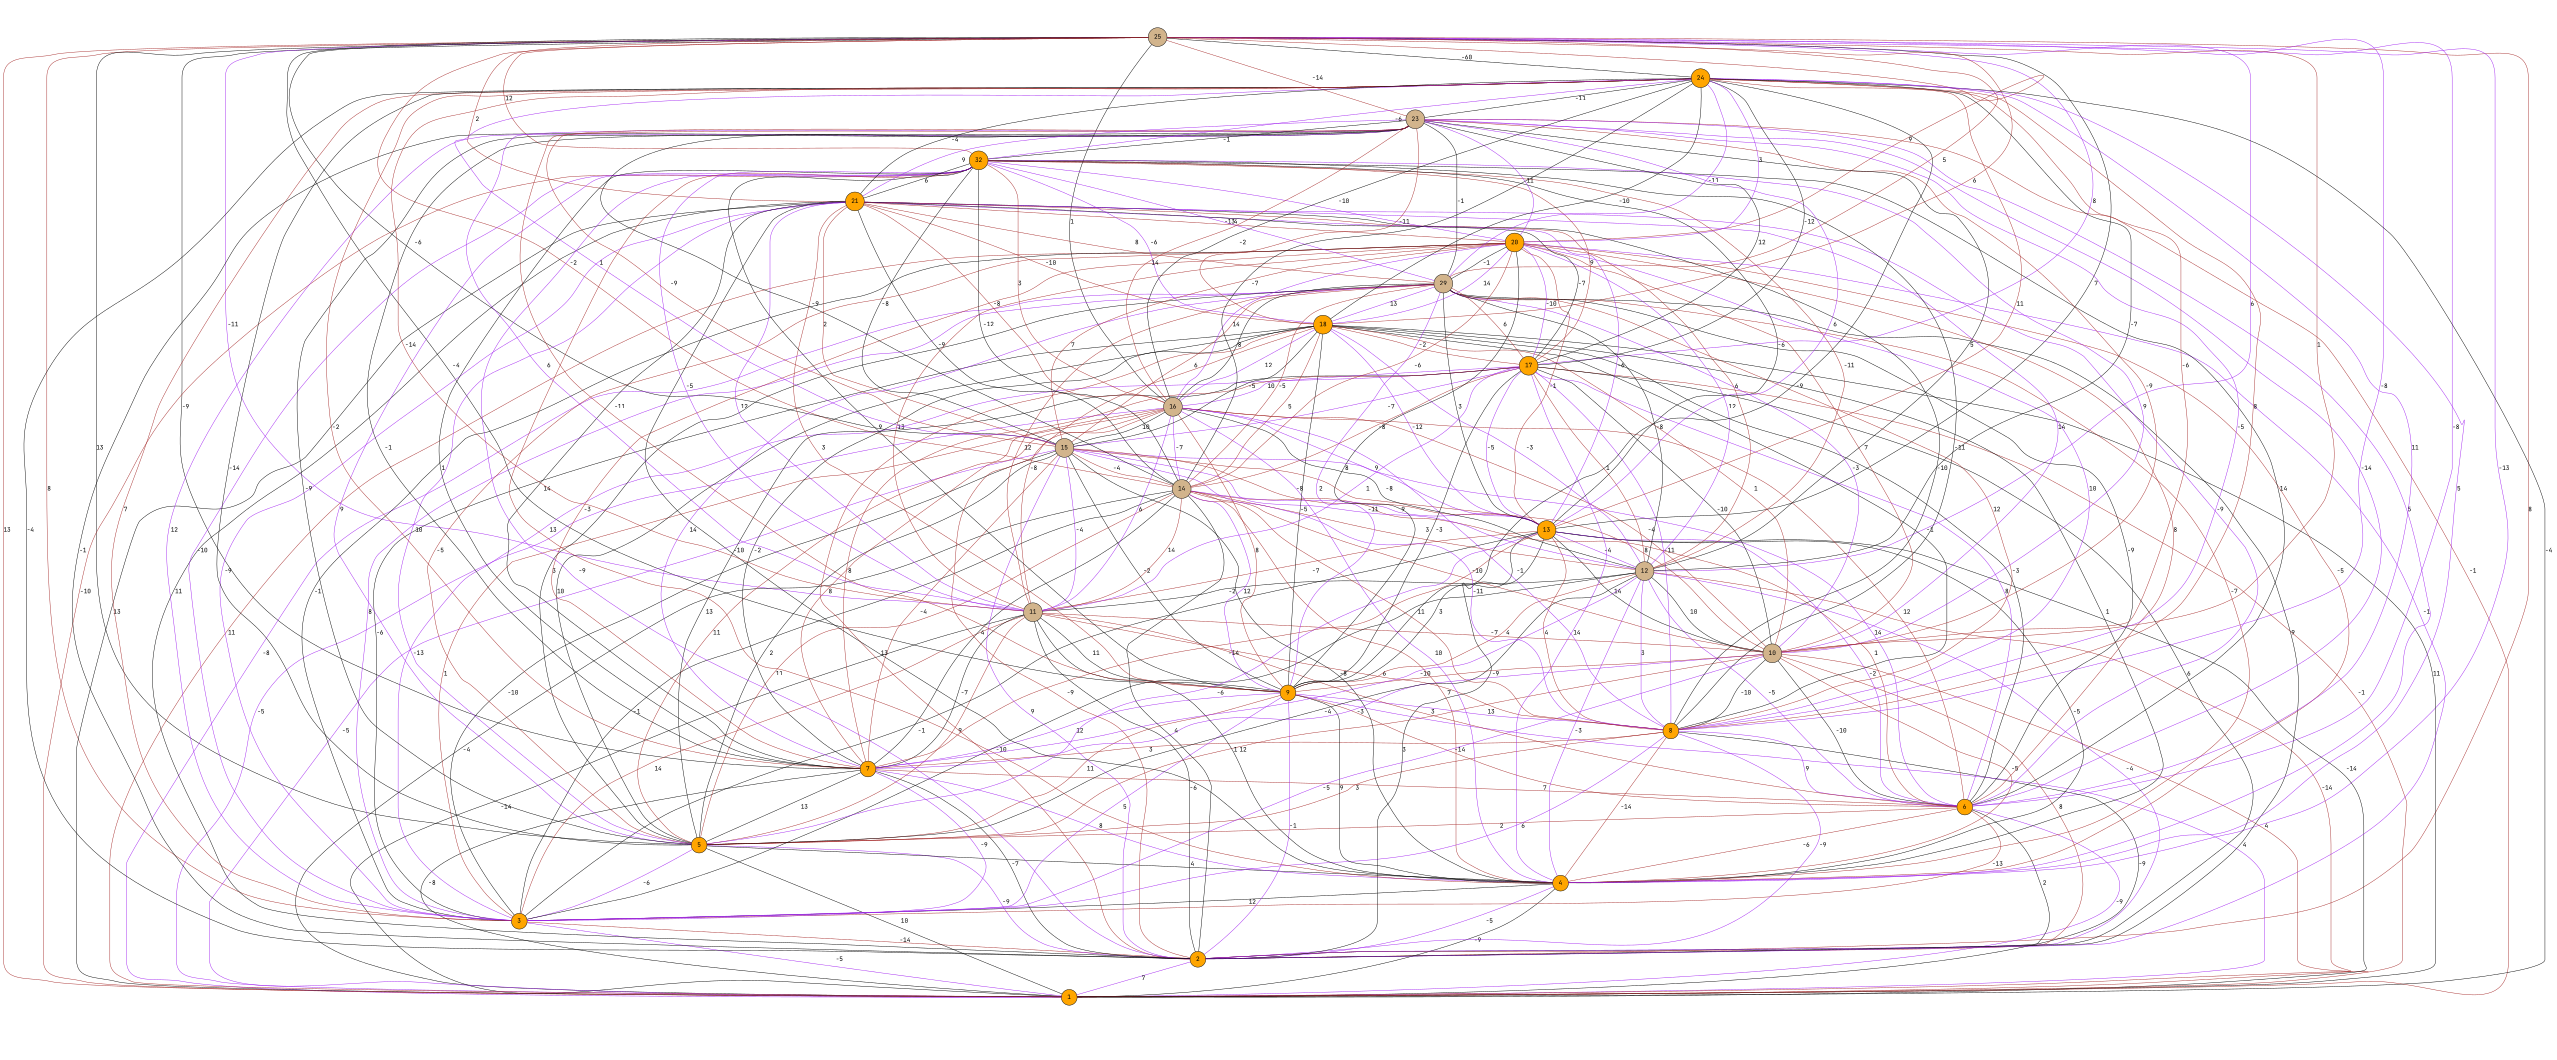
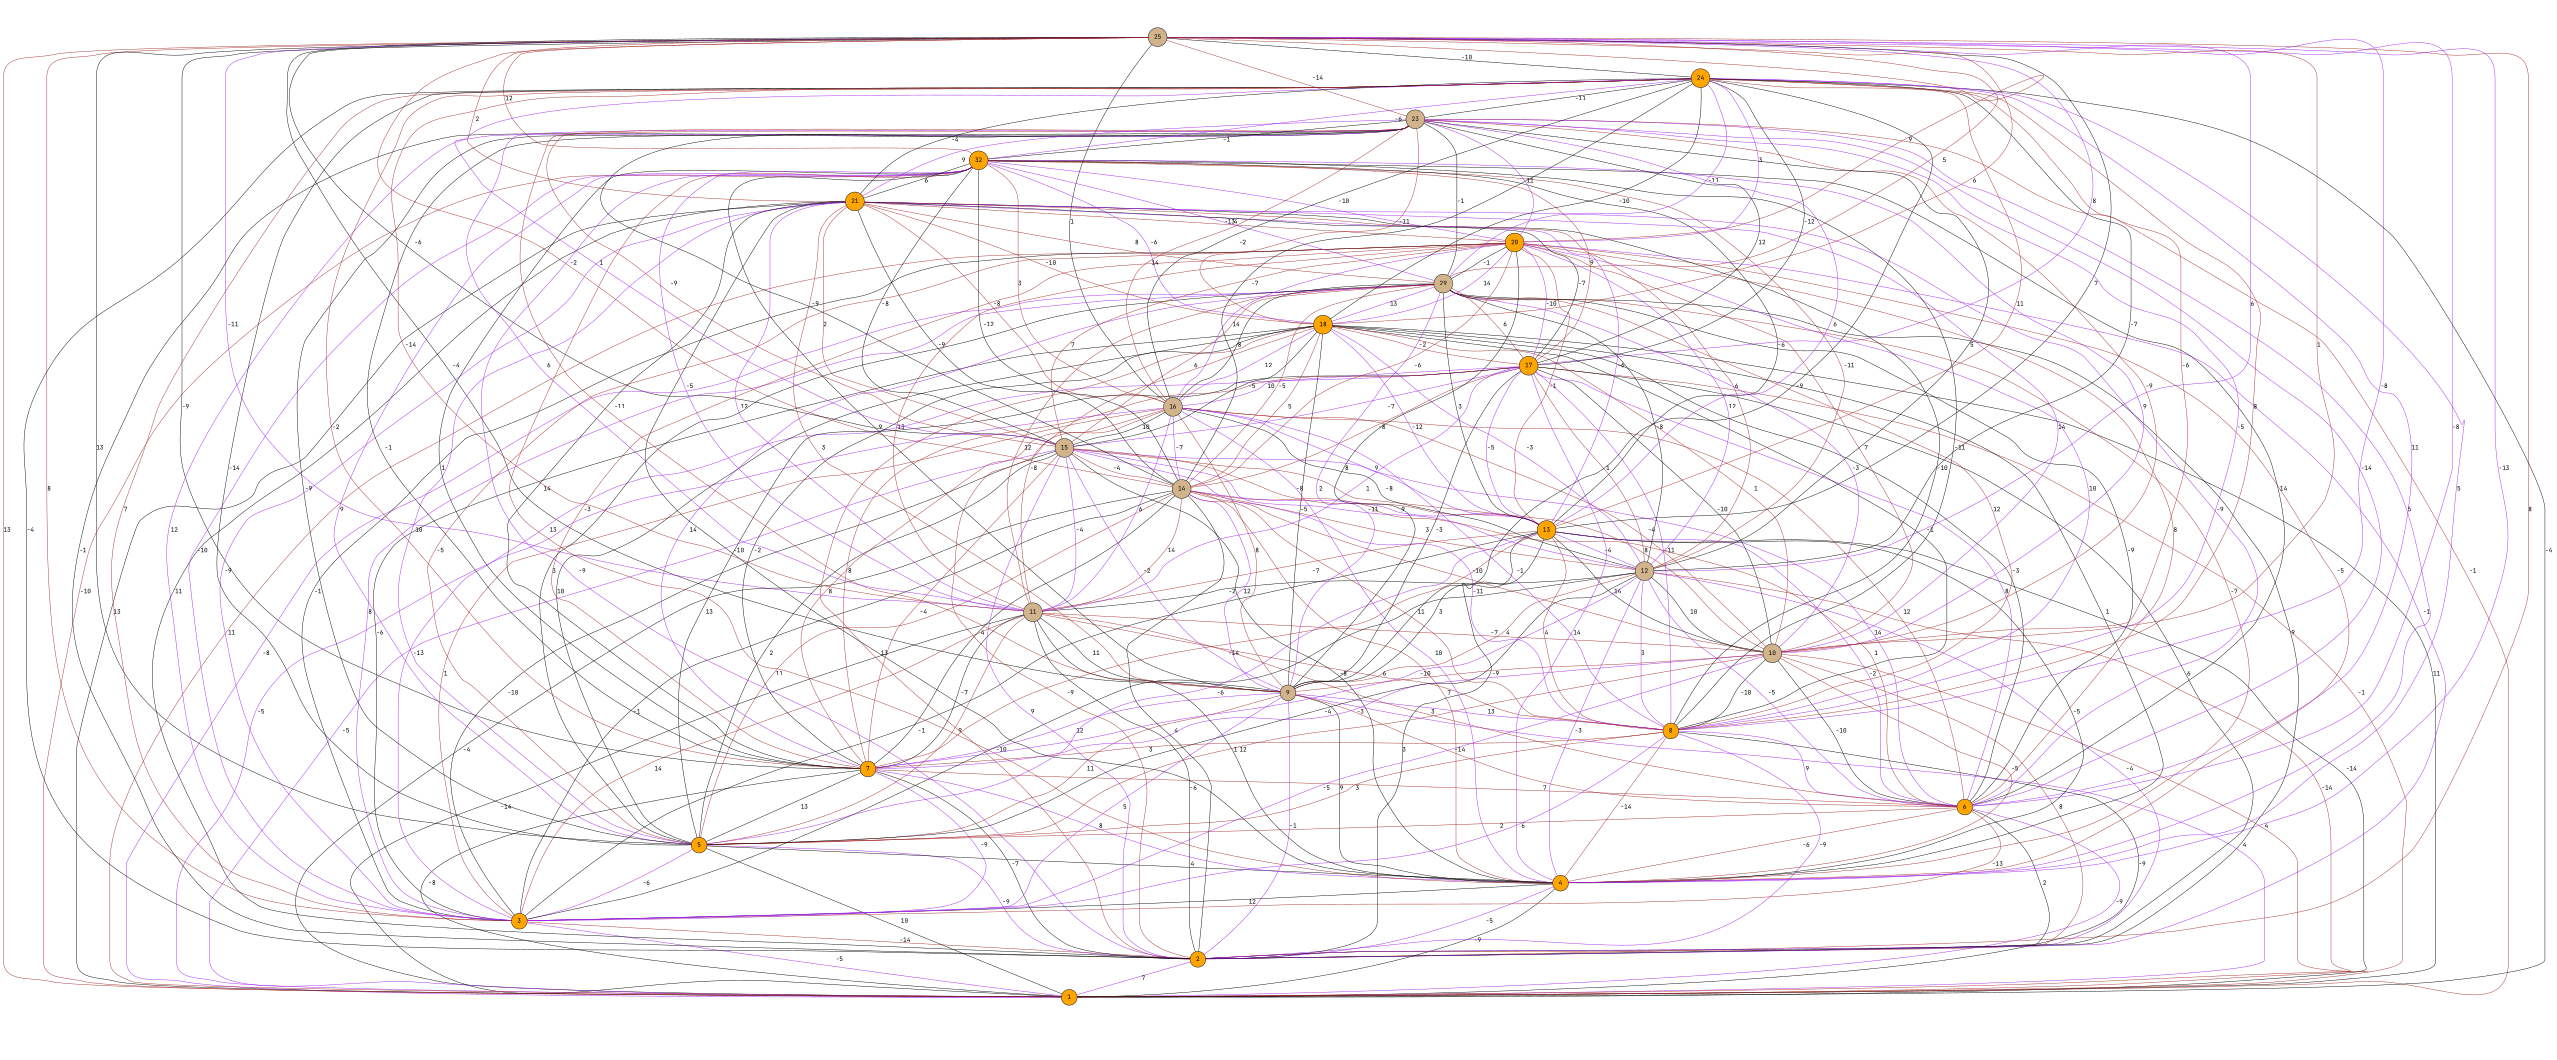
(1467, 58) -> (1467, 58)
(812, 547) -> none
(1149, 587) -> (1149, 587)
(1288, 693) -> (1288, 693)
